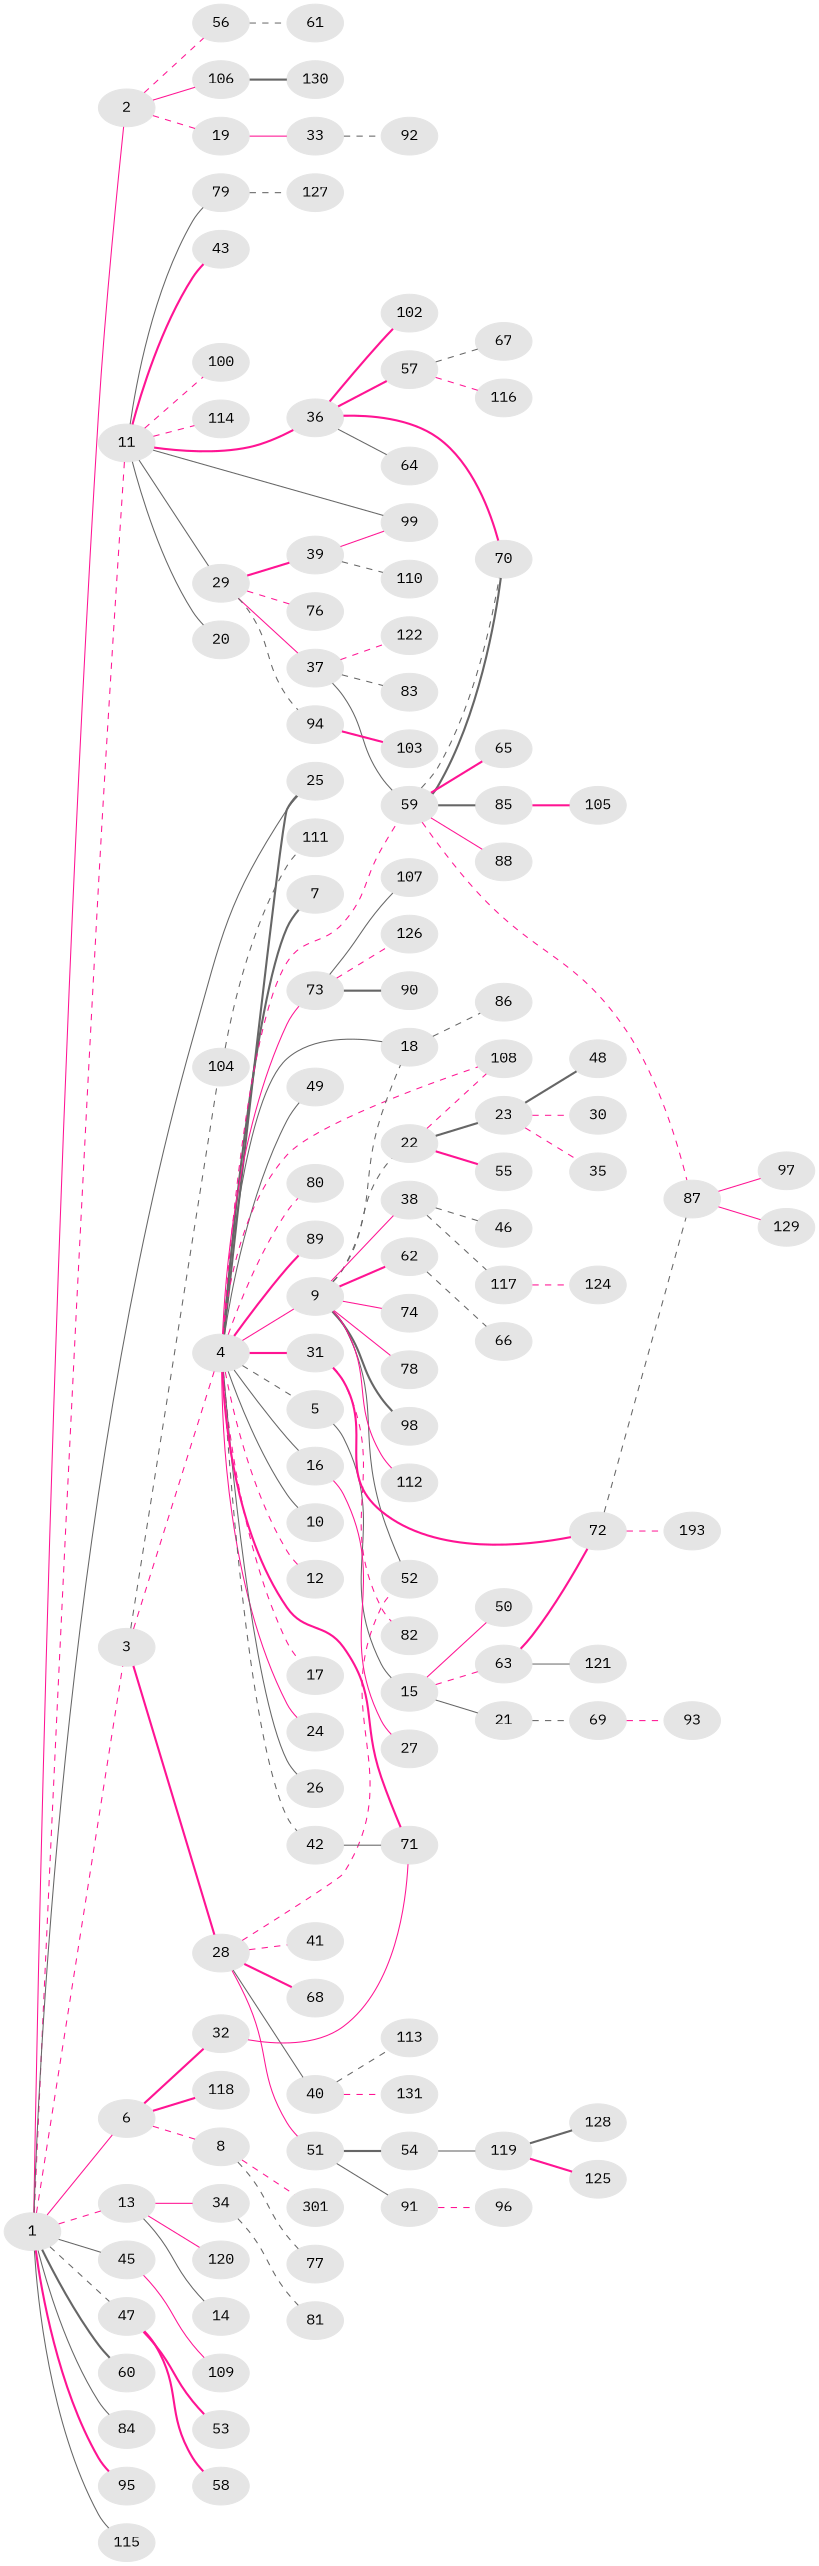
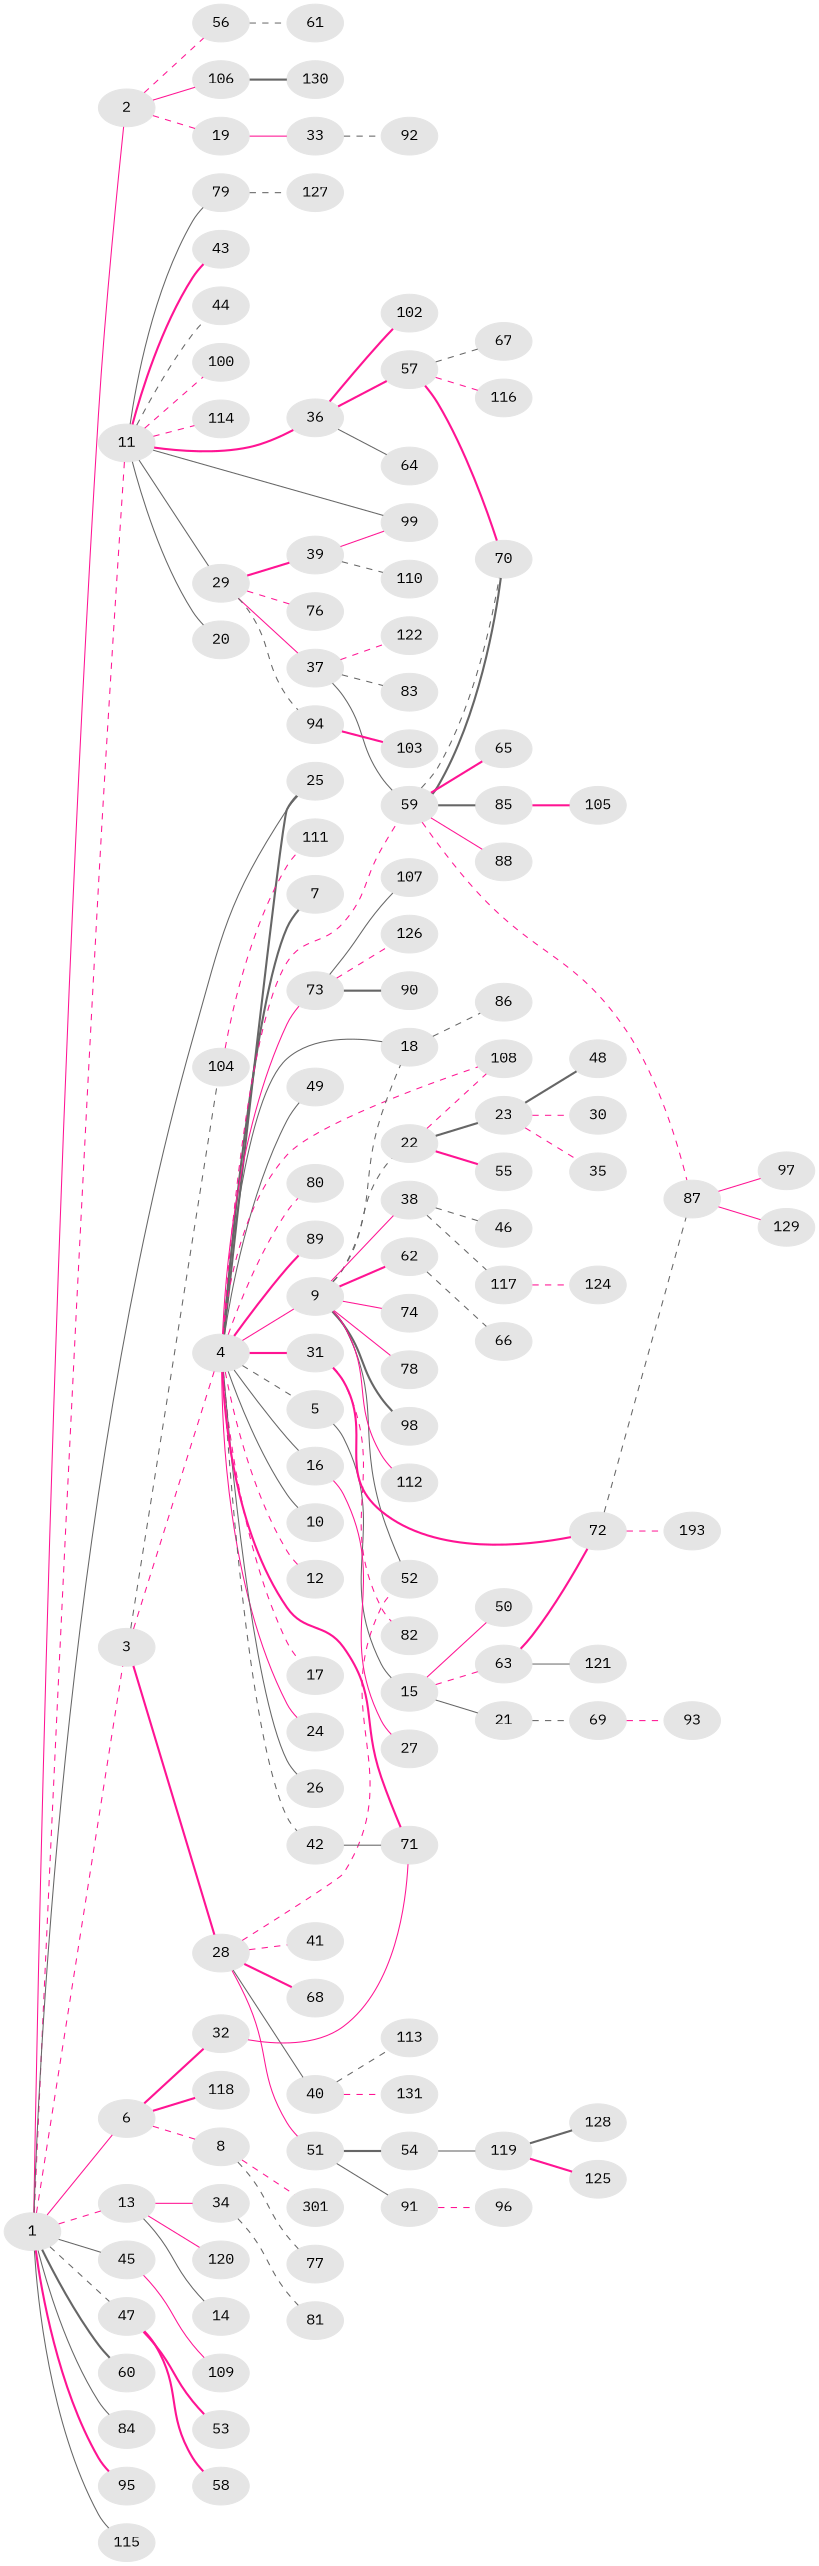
none -> (221, 306)
(447, 445) -> (467, 460)
(251, 946) -> (251, 946)
